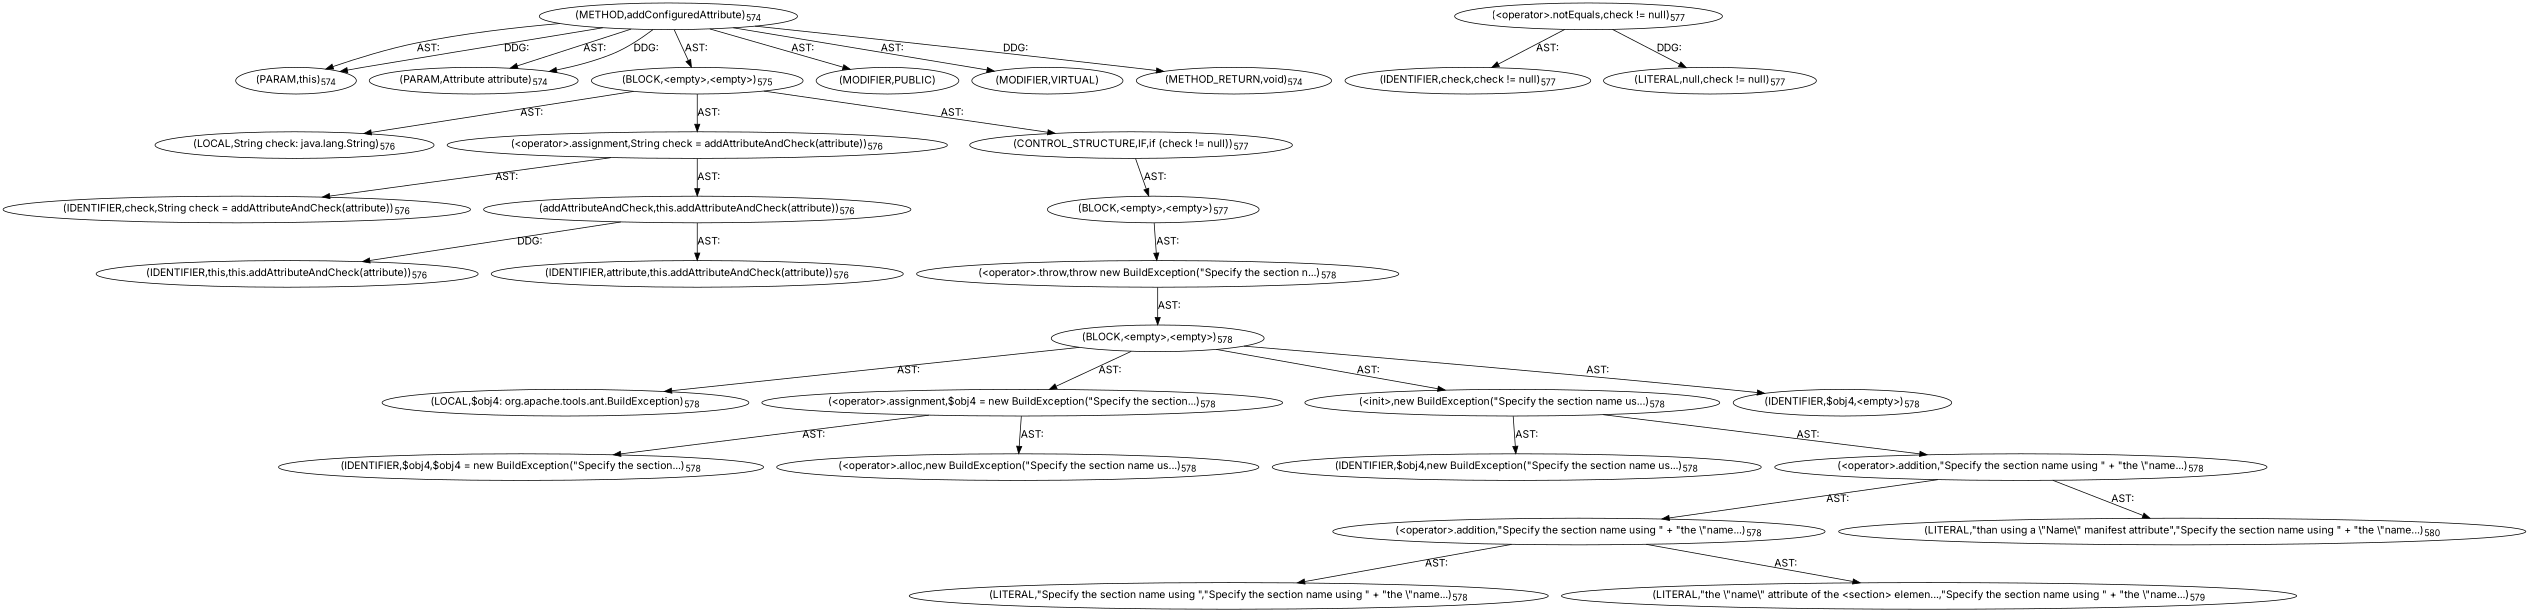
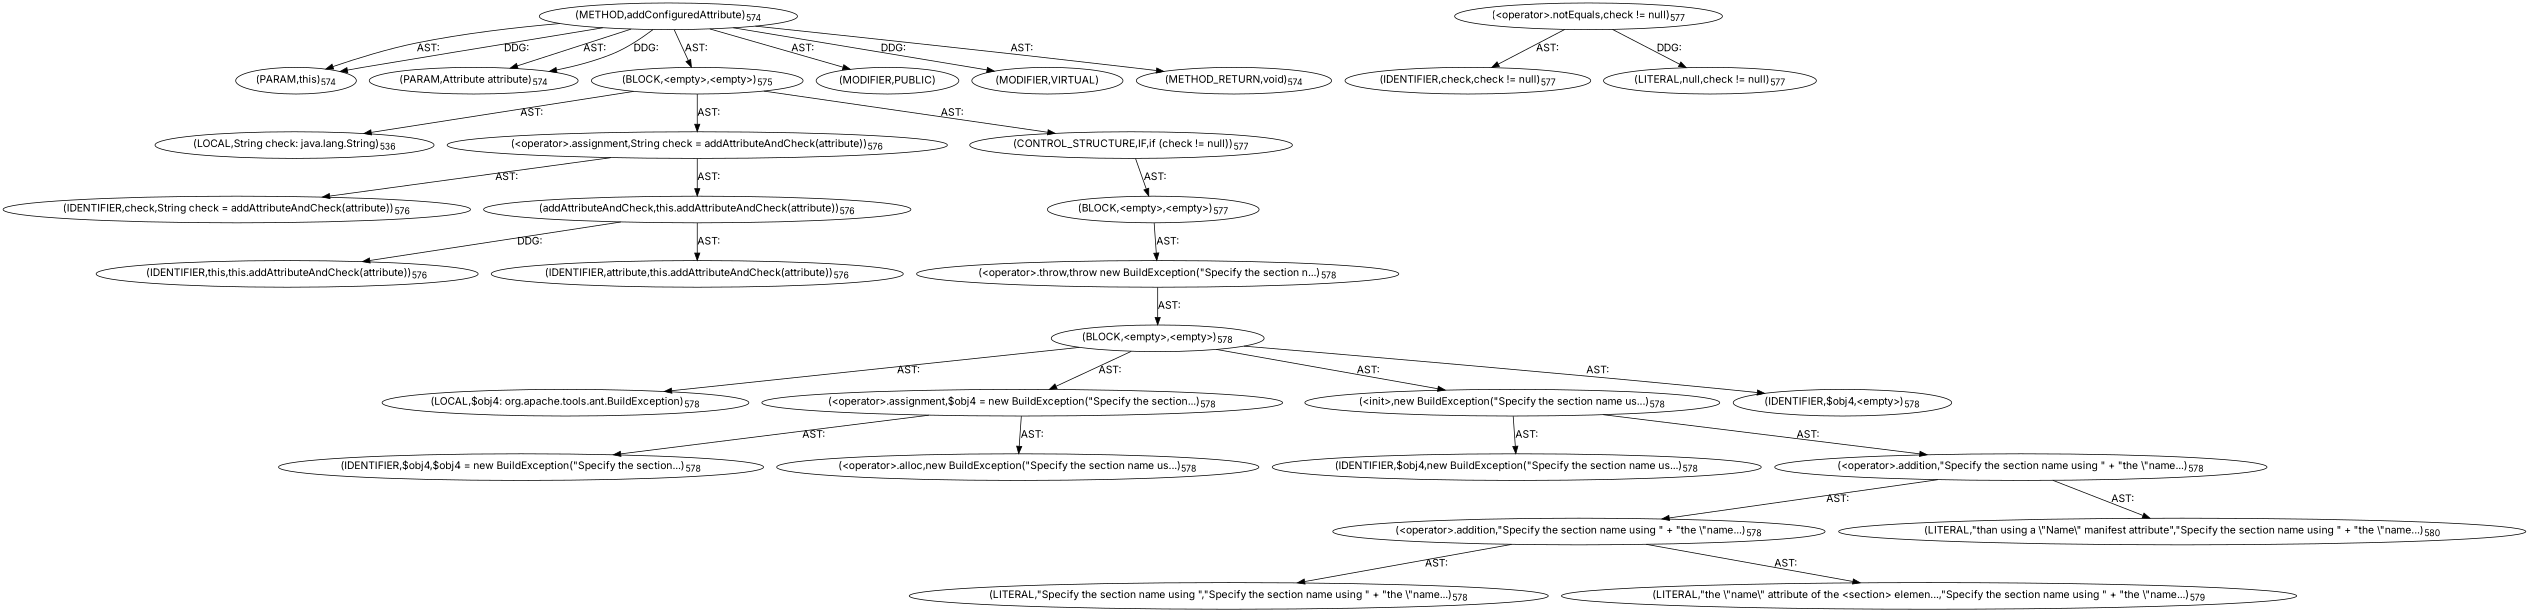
(894, 48) -> (895, 48)
(1017, 48) -> (1023, 48)
(388, 144) -> (388, 144)
